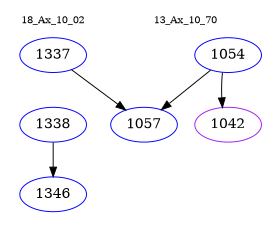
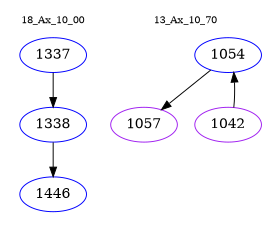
(53, 21) -> (53, 21)
(89, 83) -> (53, 85)
(222, 85) -> (235, 95)
(144, 125) -> (144, 125)
(53, 194) -> (53, 194)
